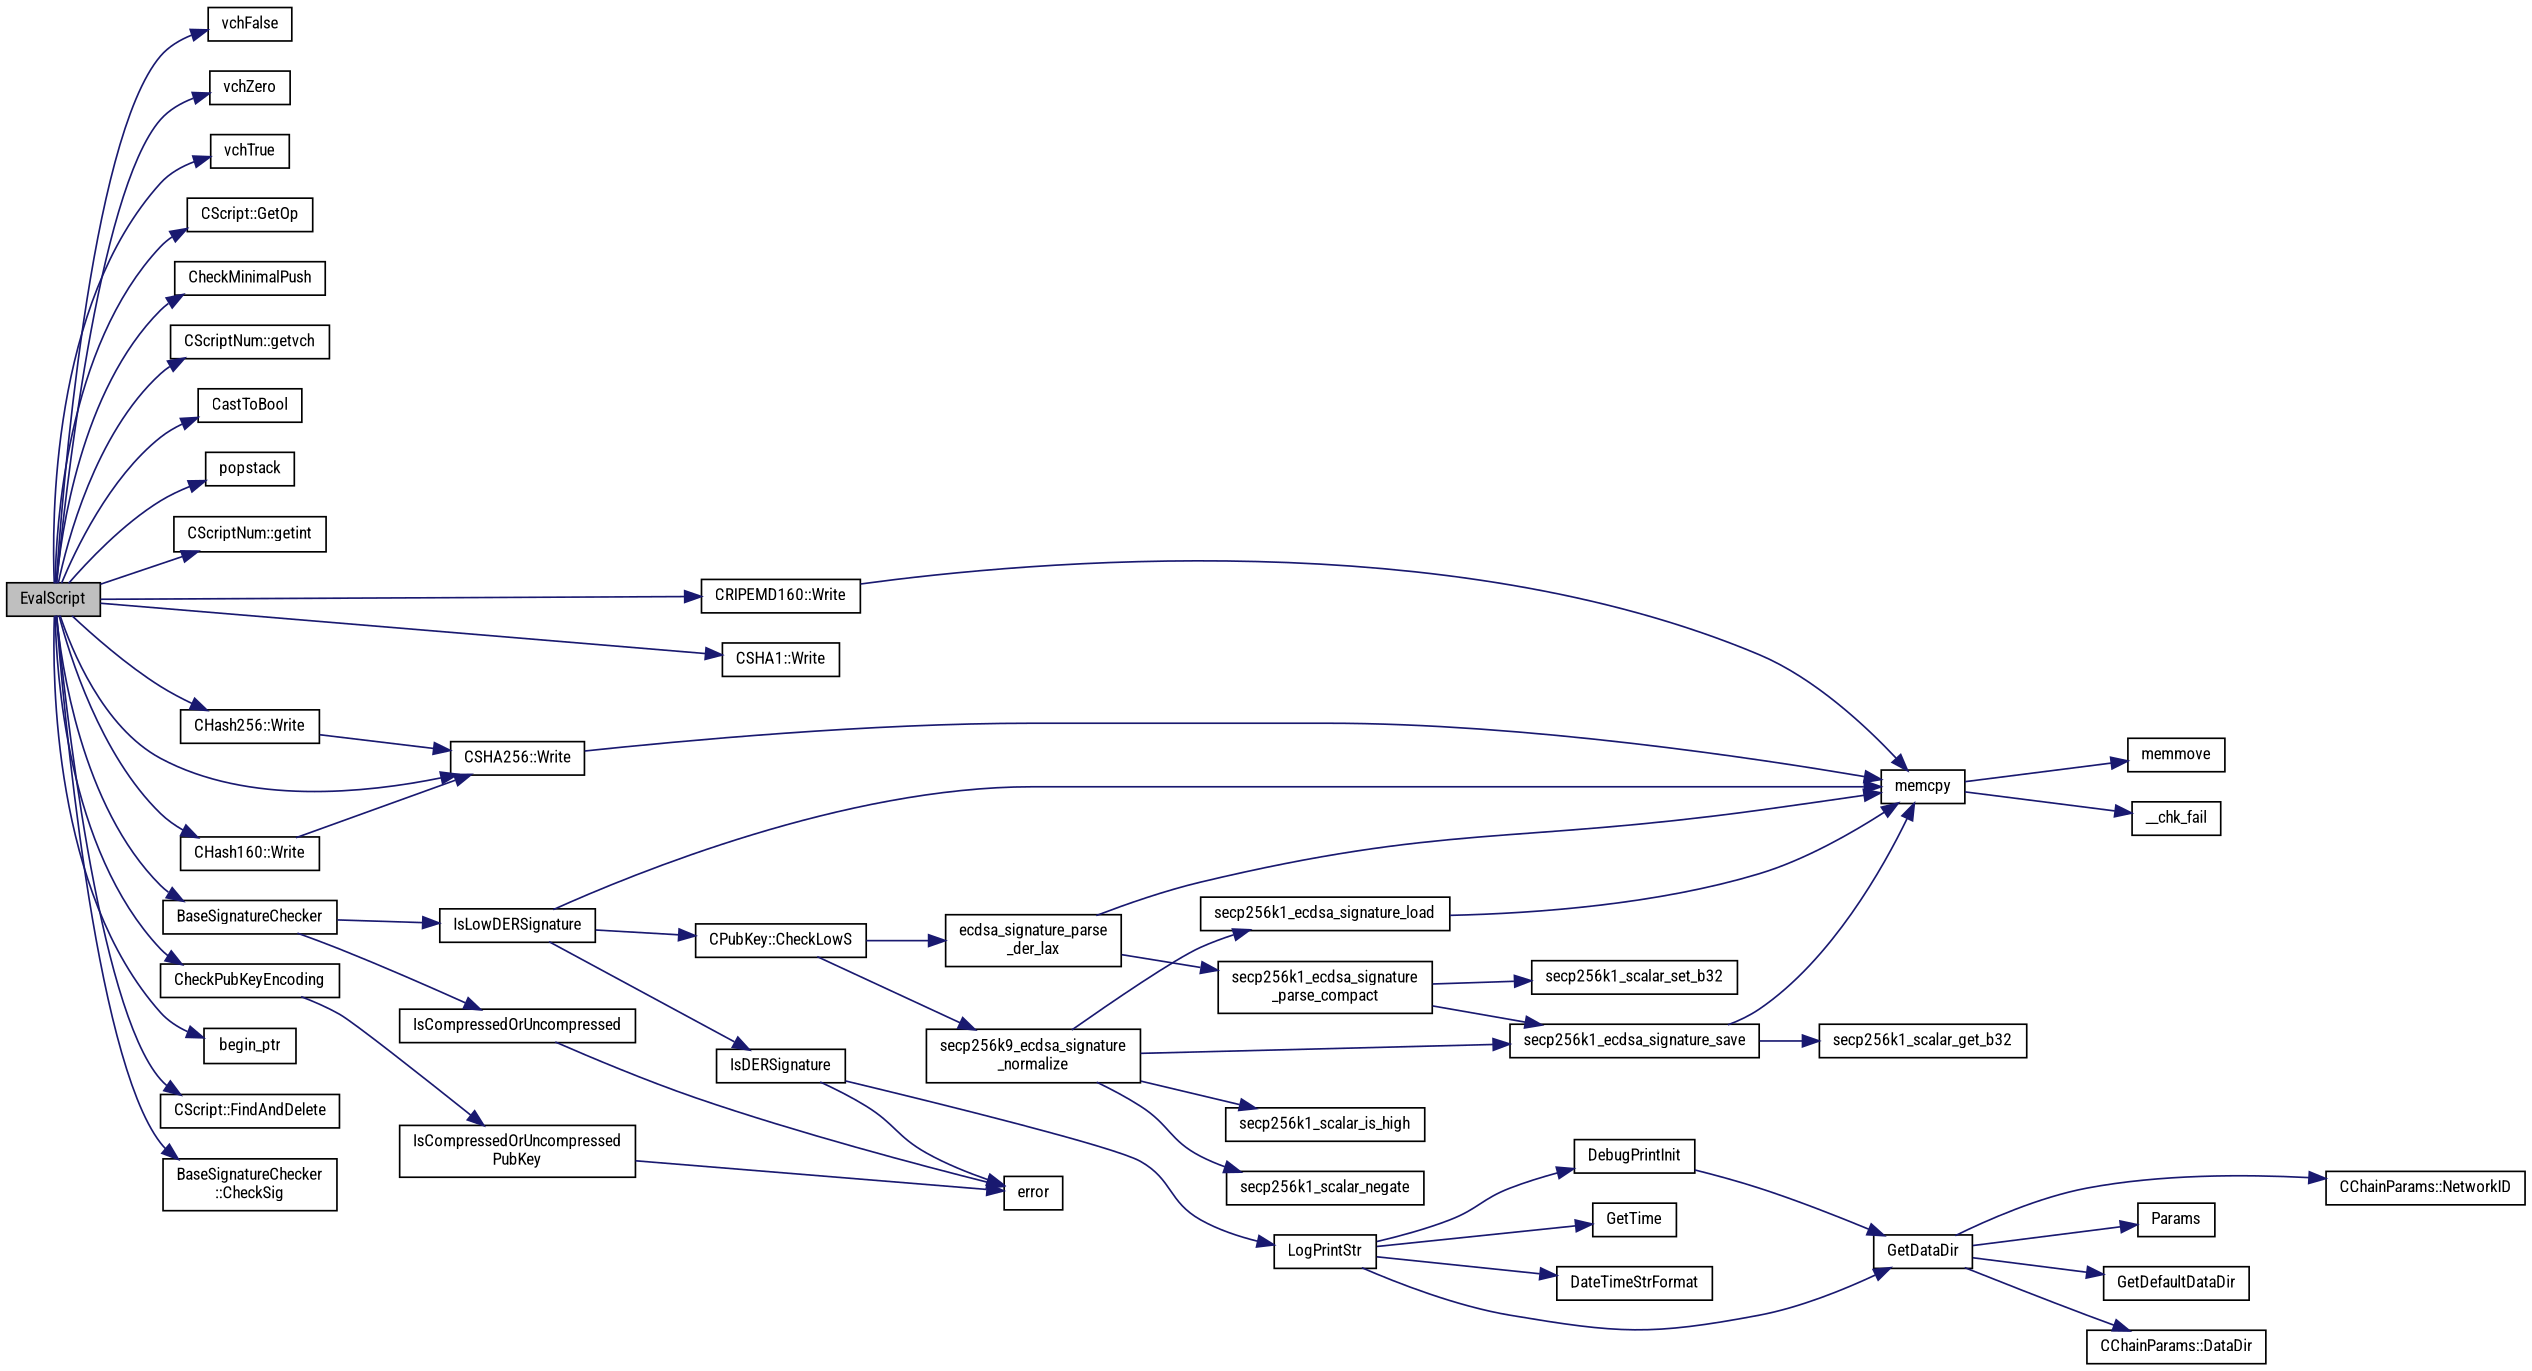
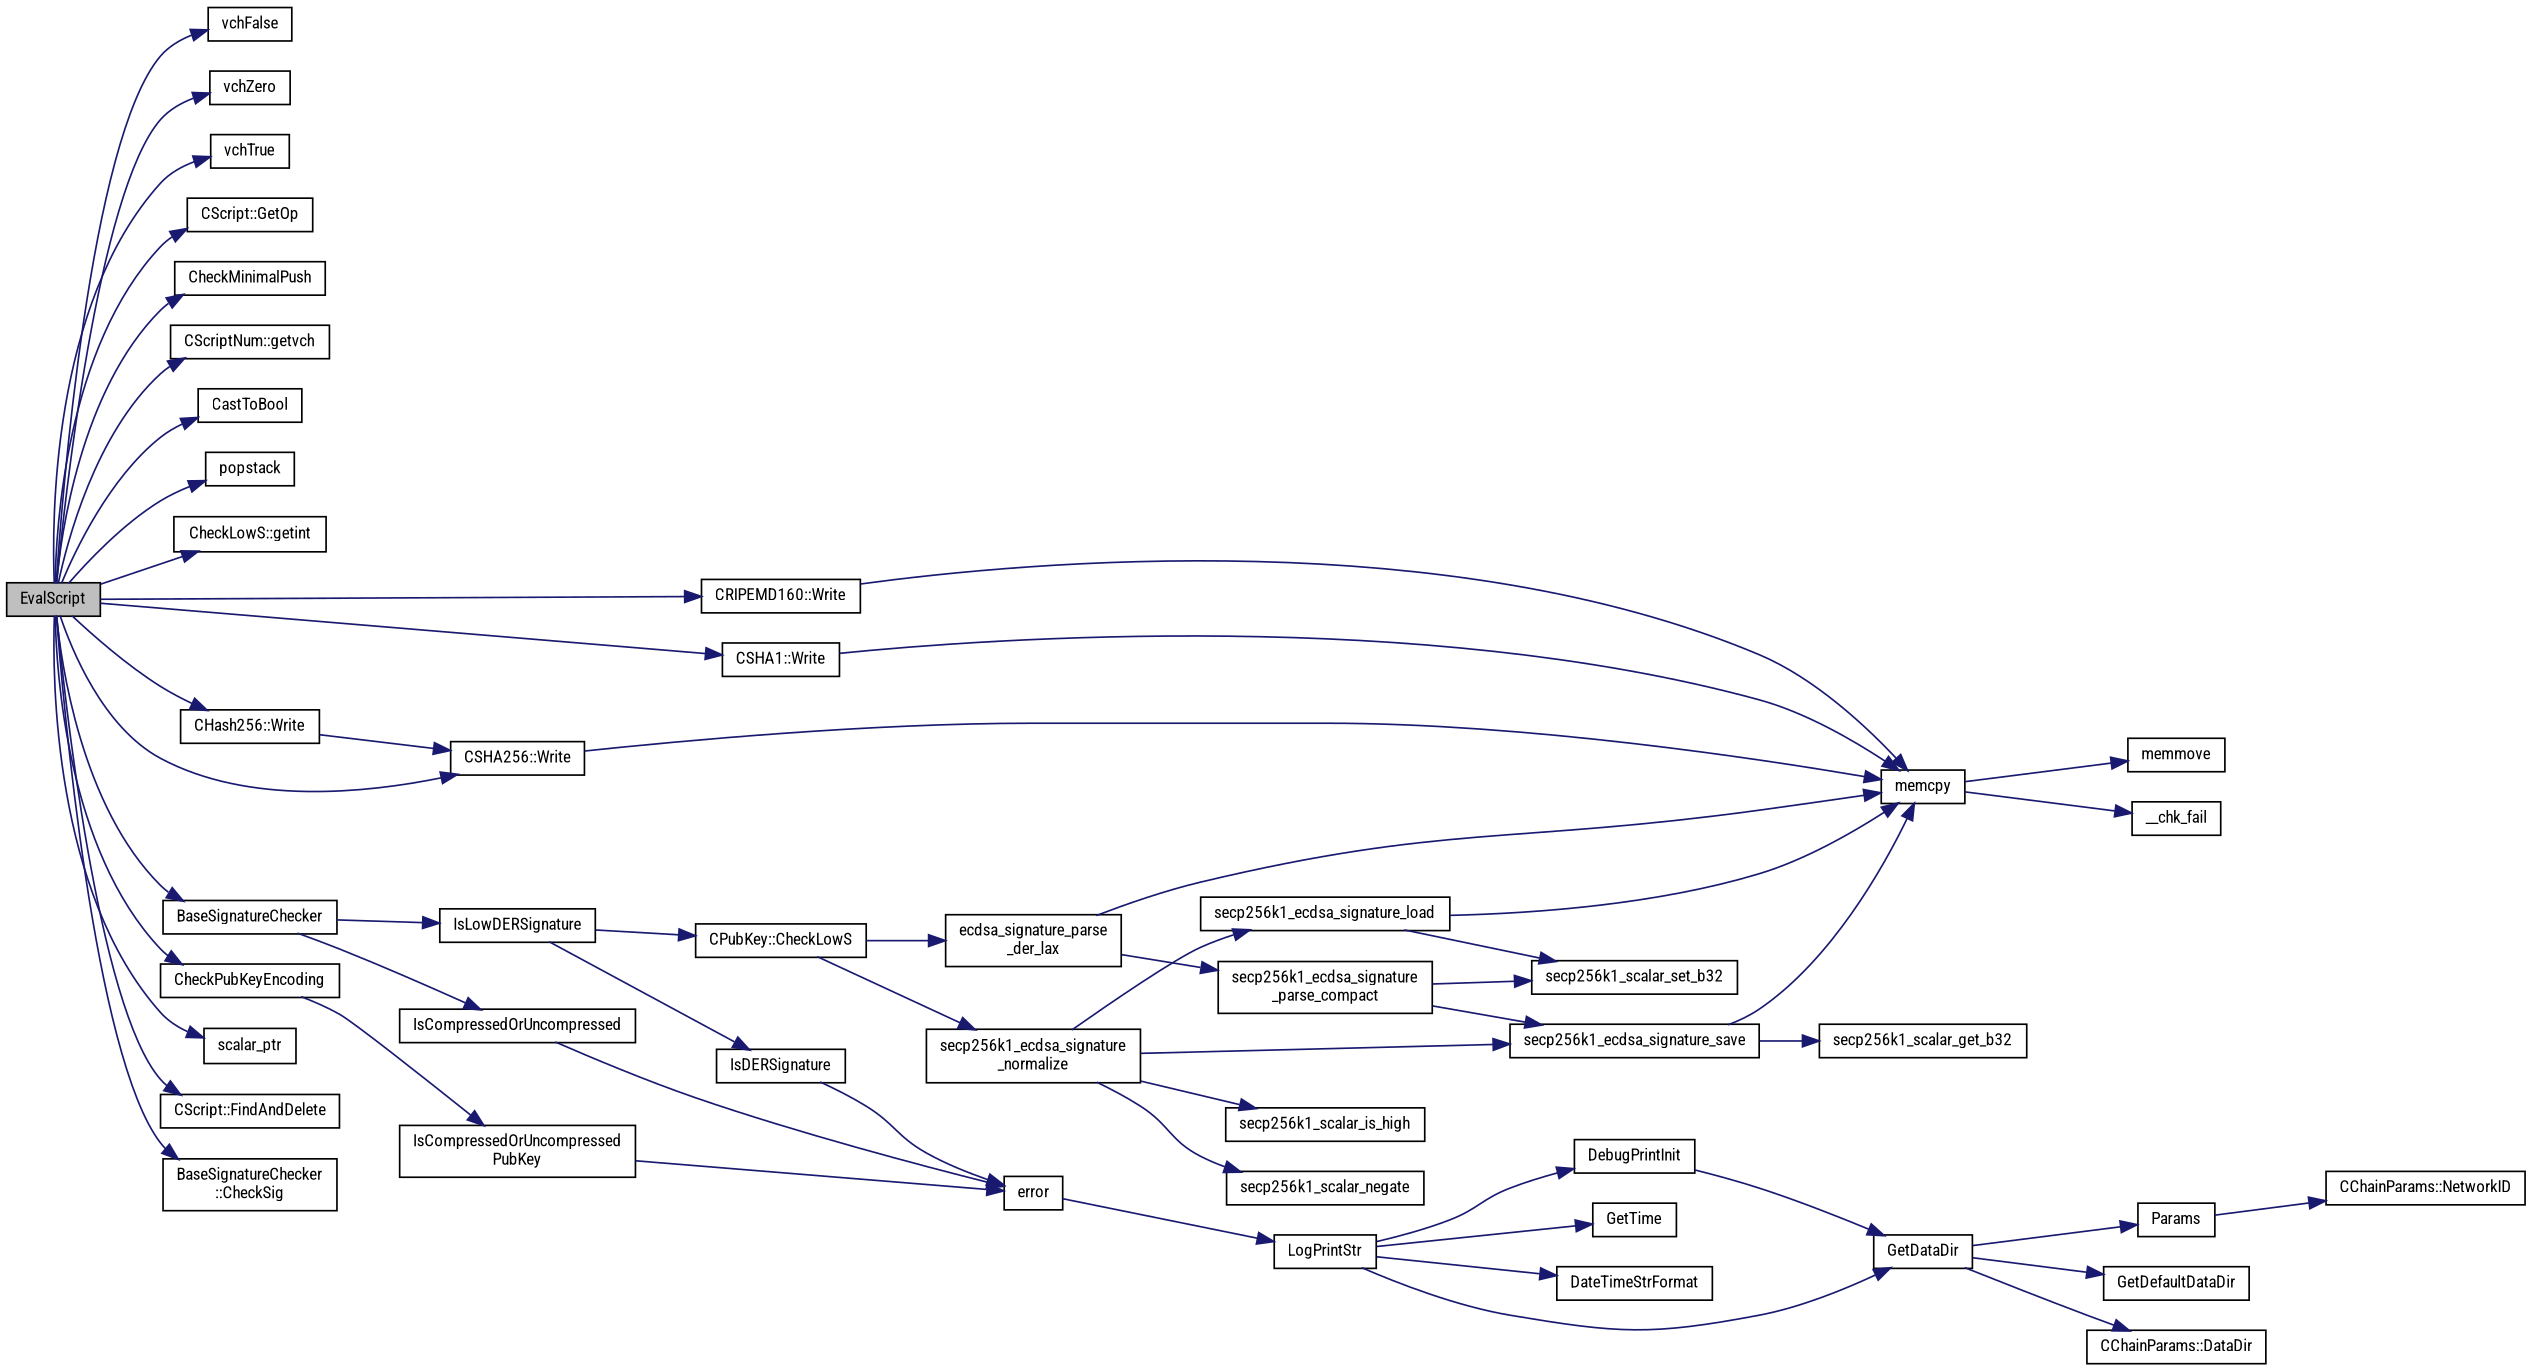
(250, 534) -> (250, 534)
(1199, 787) -> (1372, 641)
(250, 854) -> none
none -> (1472, 944)
(250, 1046) -> (250, 1046)
(1033, 1056) -> (1033, 1056)
(1064, 1137) -> (1160, 1218)
(2128, 1182) -> (2262, 1209)
